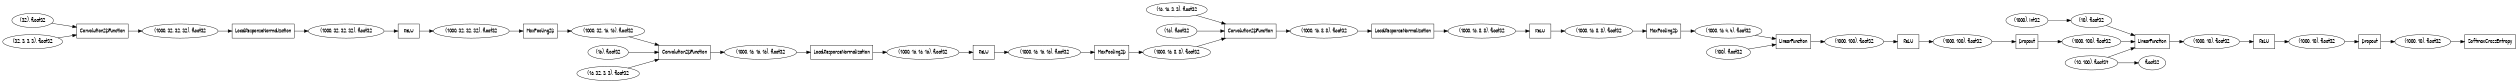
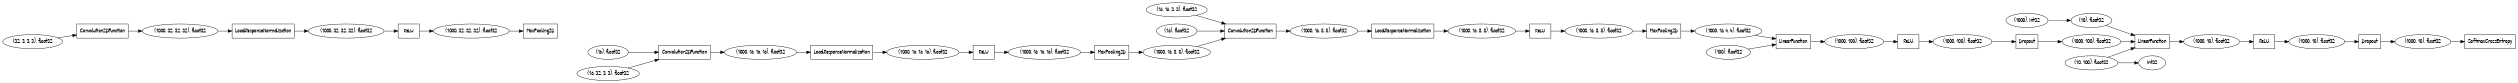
(33, 20) -> none
(608, 31) -> none
(2091, 63) -> (2091, 63)
(2152, 63) -> (2152, 63)
